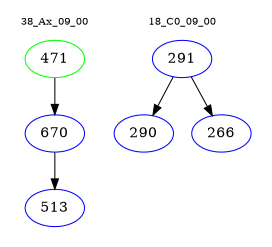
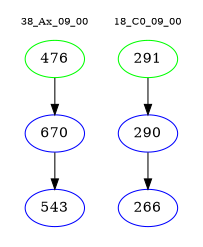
(55, 59) -> (55, 59)
(182, 59) -> (148, 59)
(199, 92) -> (148, 166)
(55, 208) -> (55, 208)
